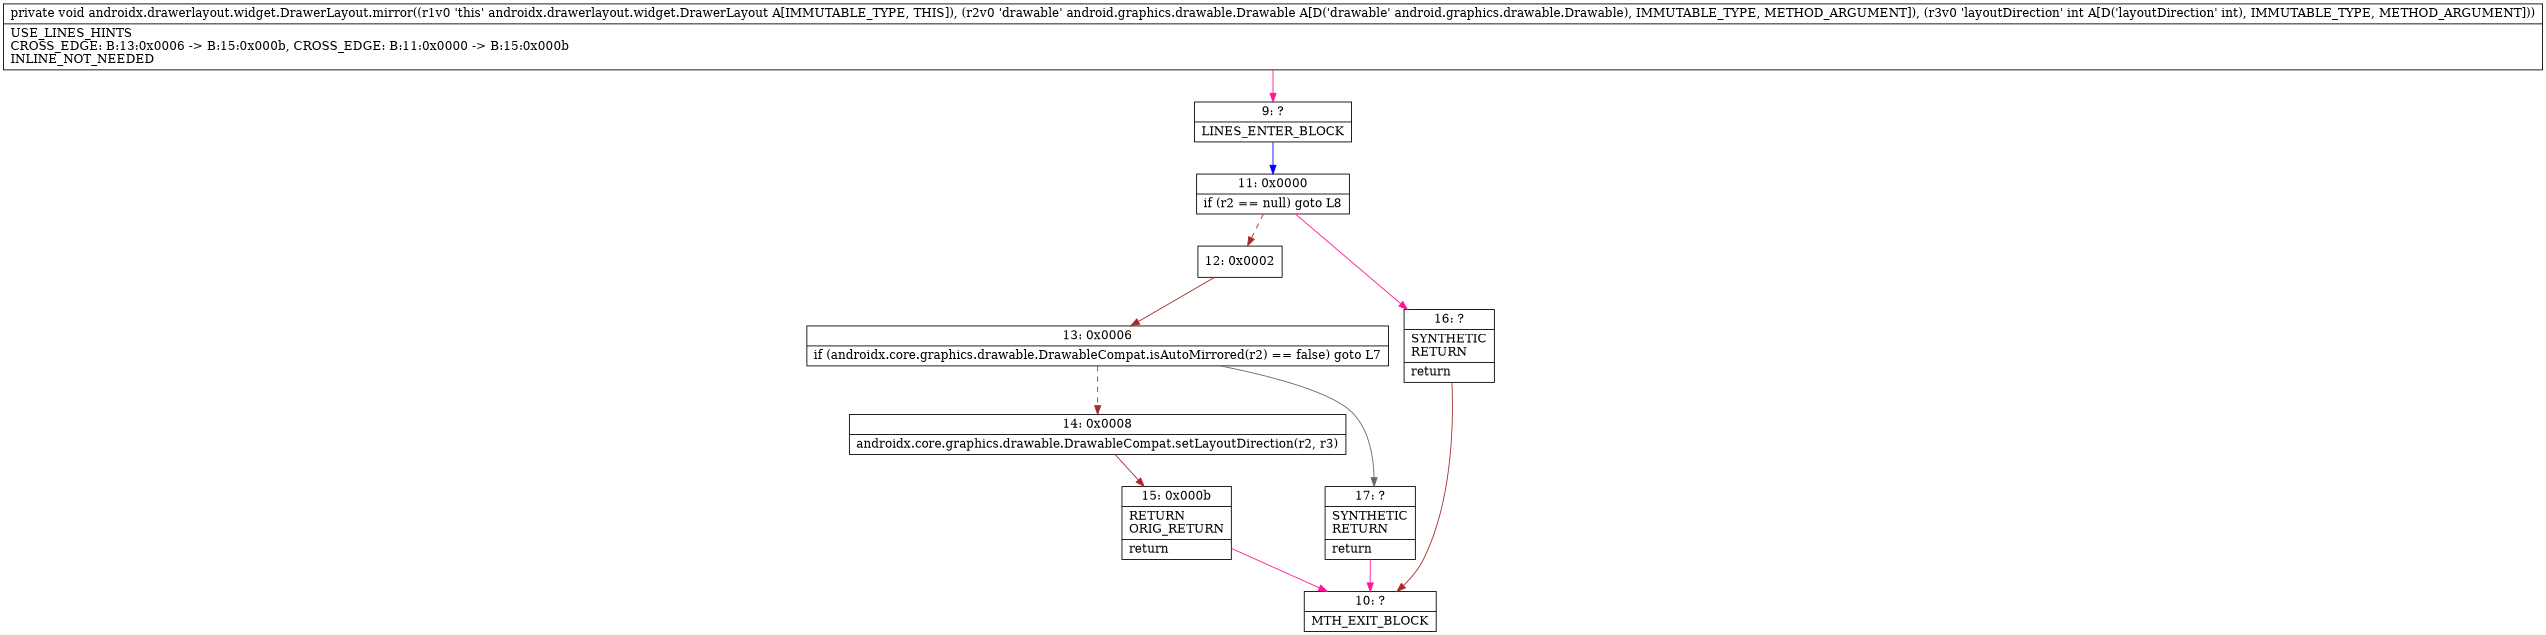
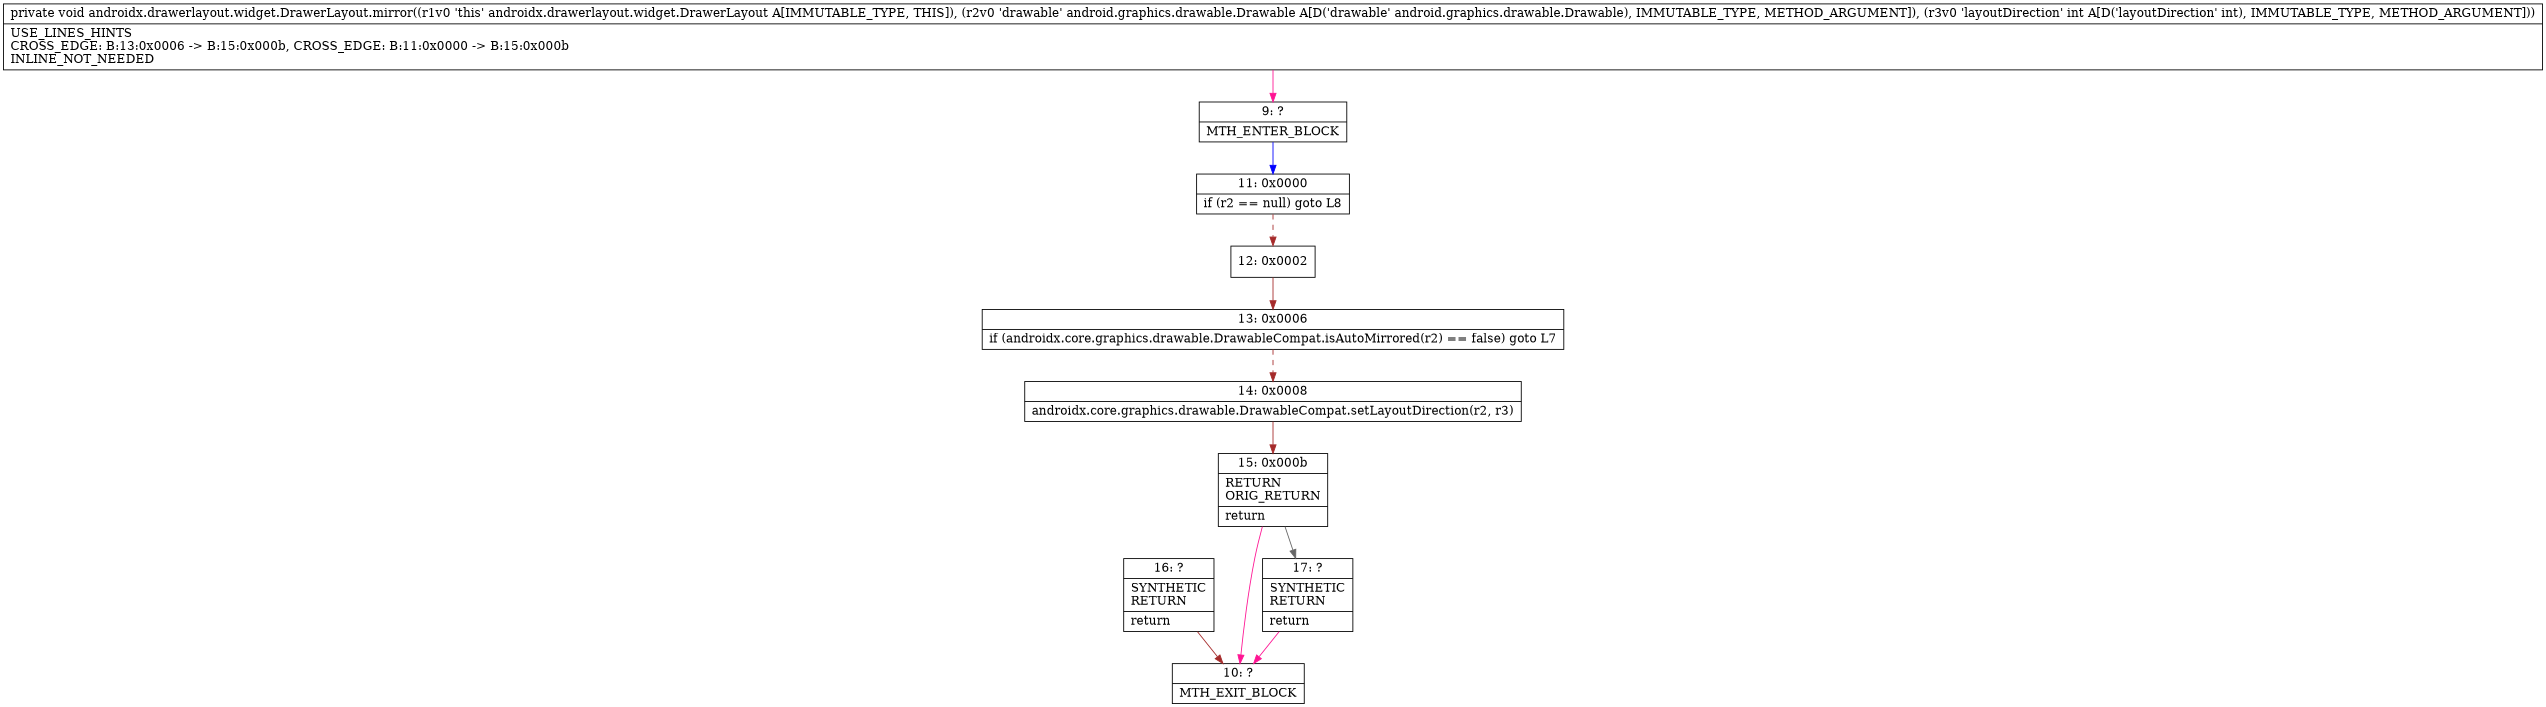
(1273, 132) -> (1273, 132)
(1348, 259) -> none
(1322, 394) -> (1289, 538)
